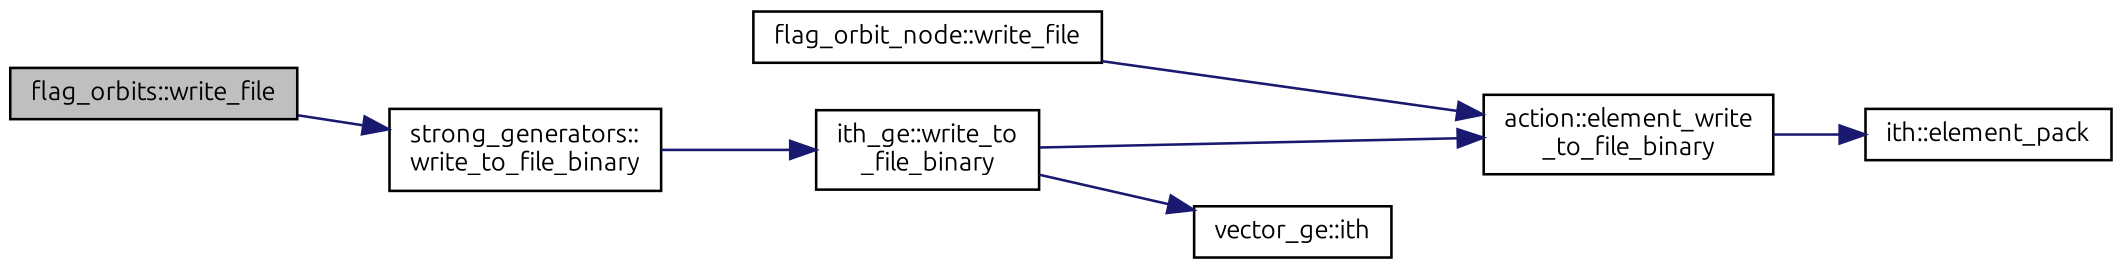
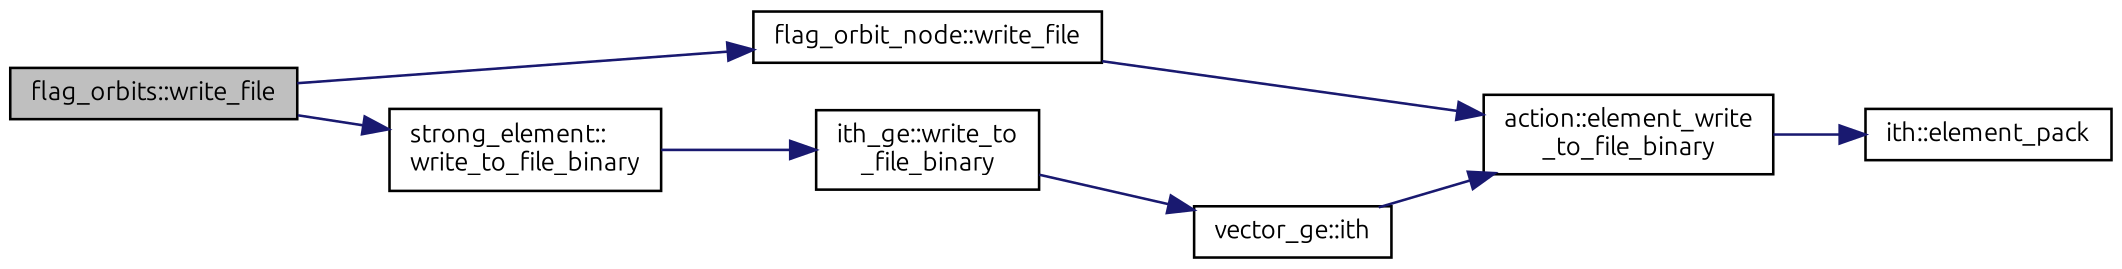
none -> (512, 67)
(1248, 143) -> (1424, 194)
(525, 150) -> (525, 150)
